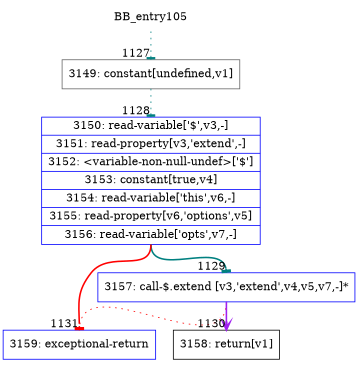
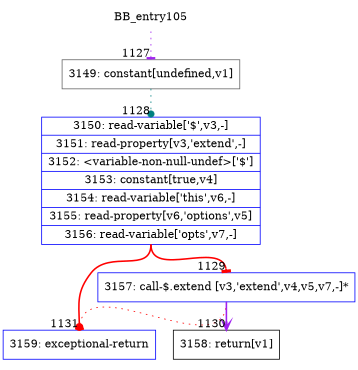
(151, 44) -> (151, 44)
(151, 100) -> (151, 100)
(187, 259) -> (187, 259)
(98, 267) -> (98, 267)
